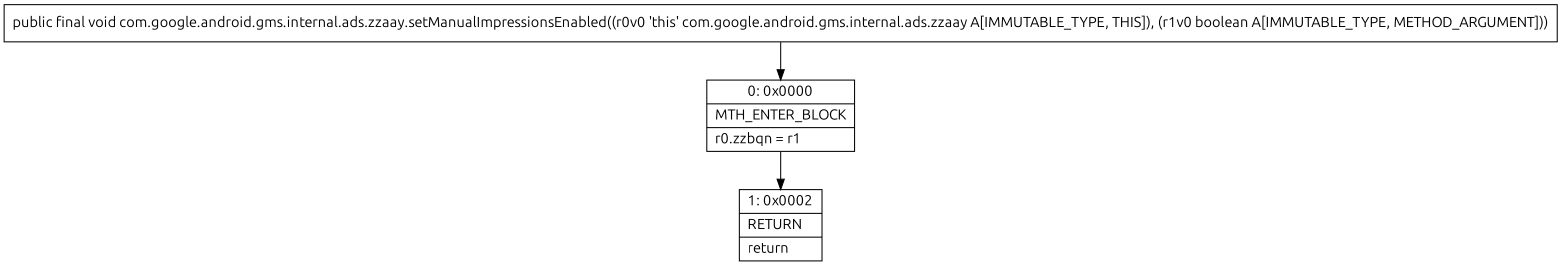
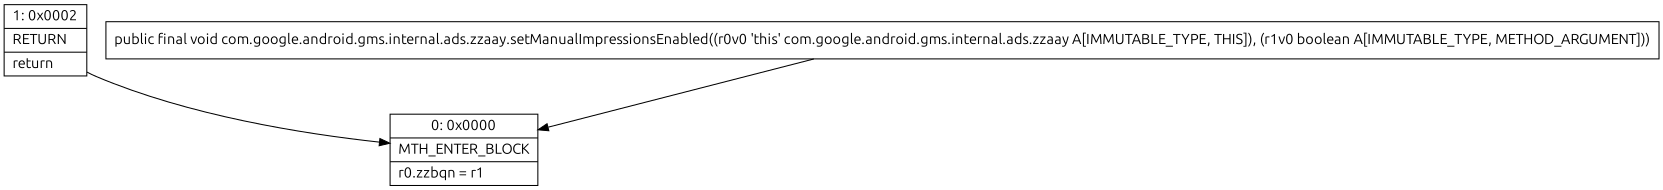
(781, 165) -> (230, 118)
